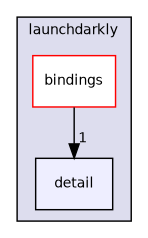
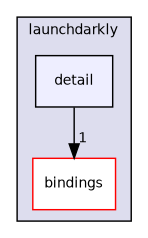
(74, 126) -> (74, 126)
